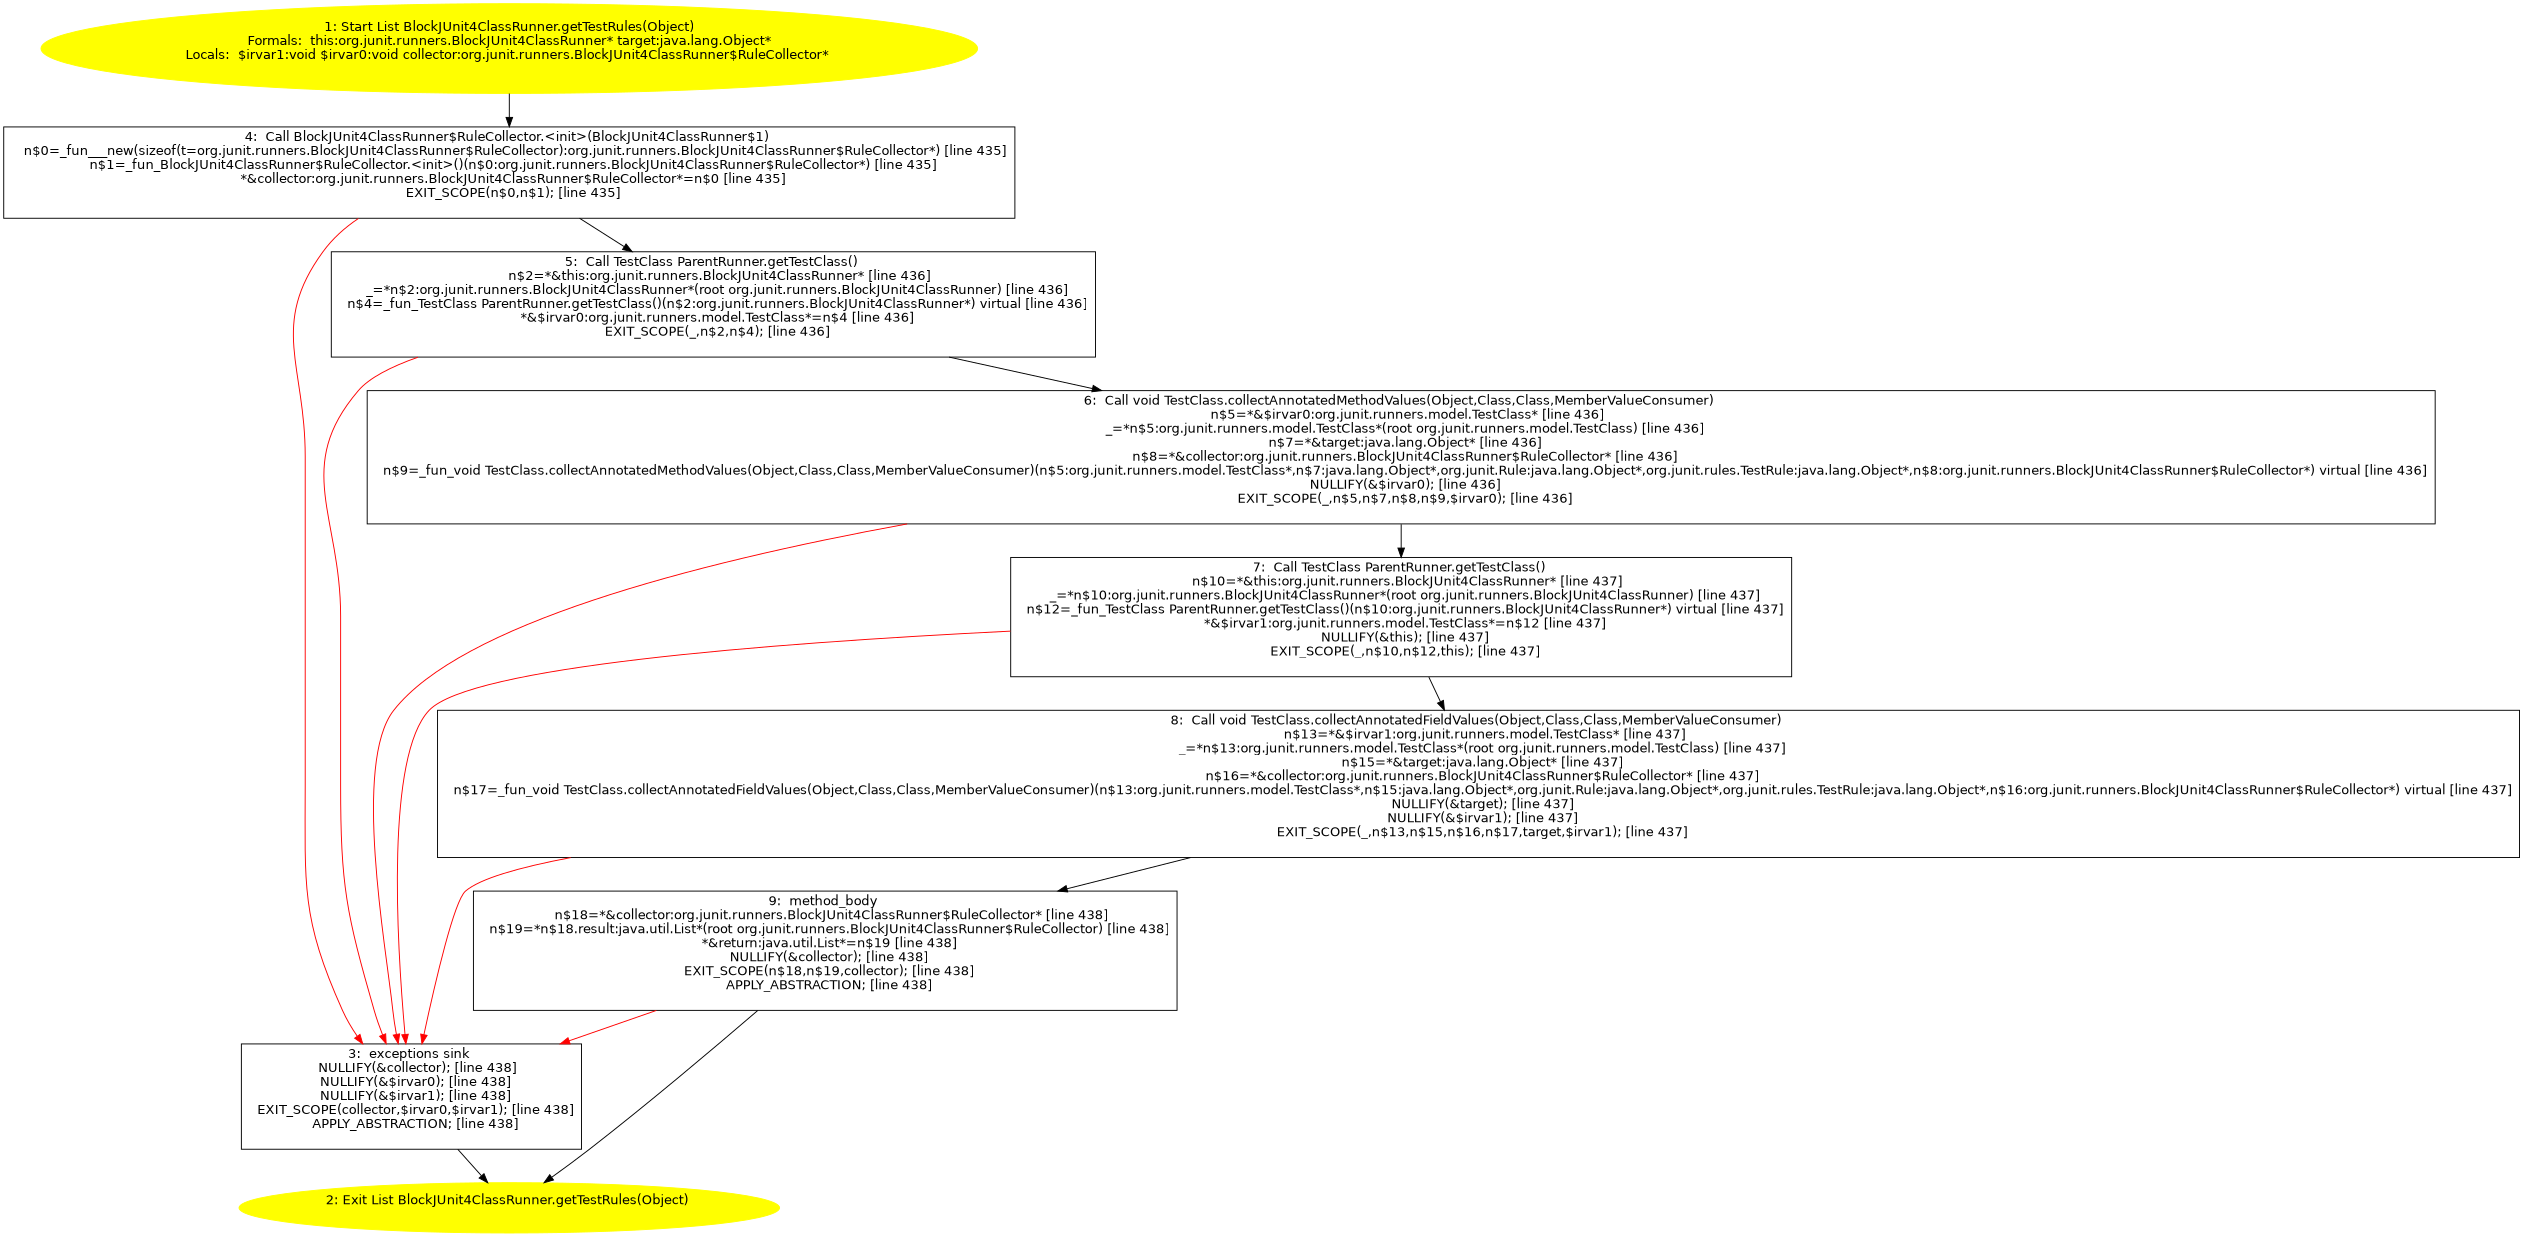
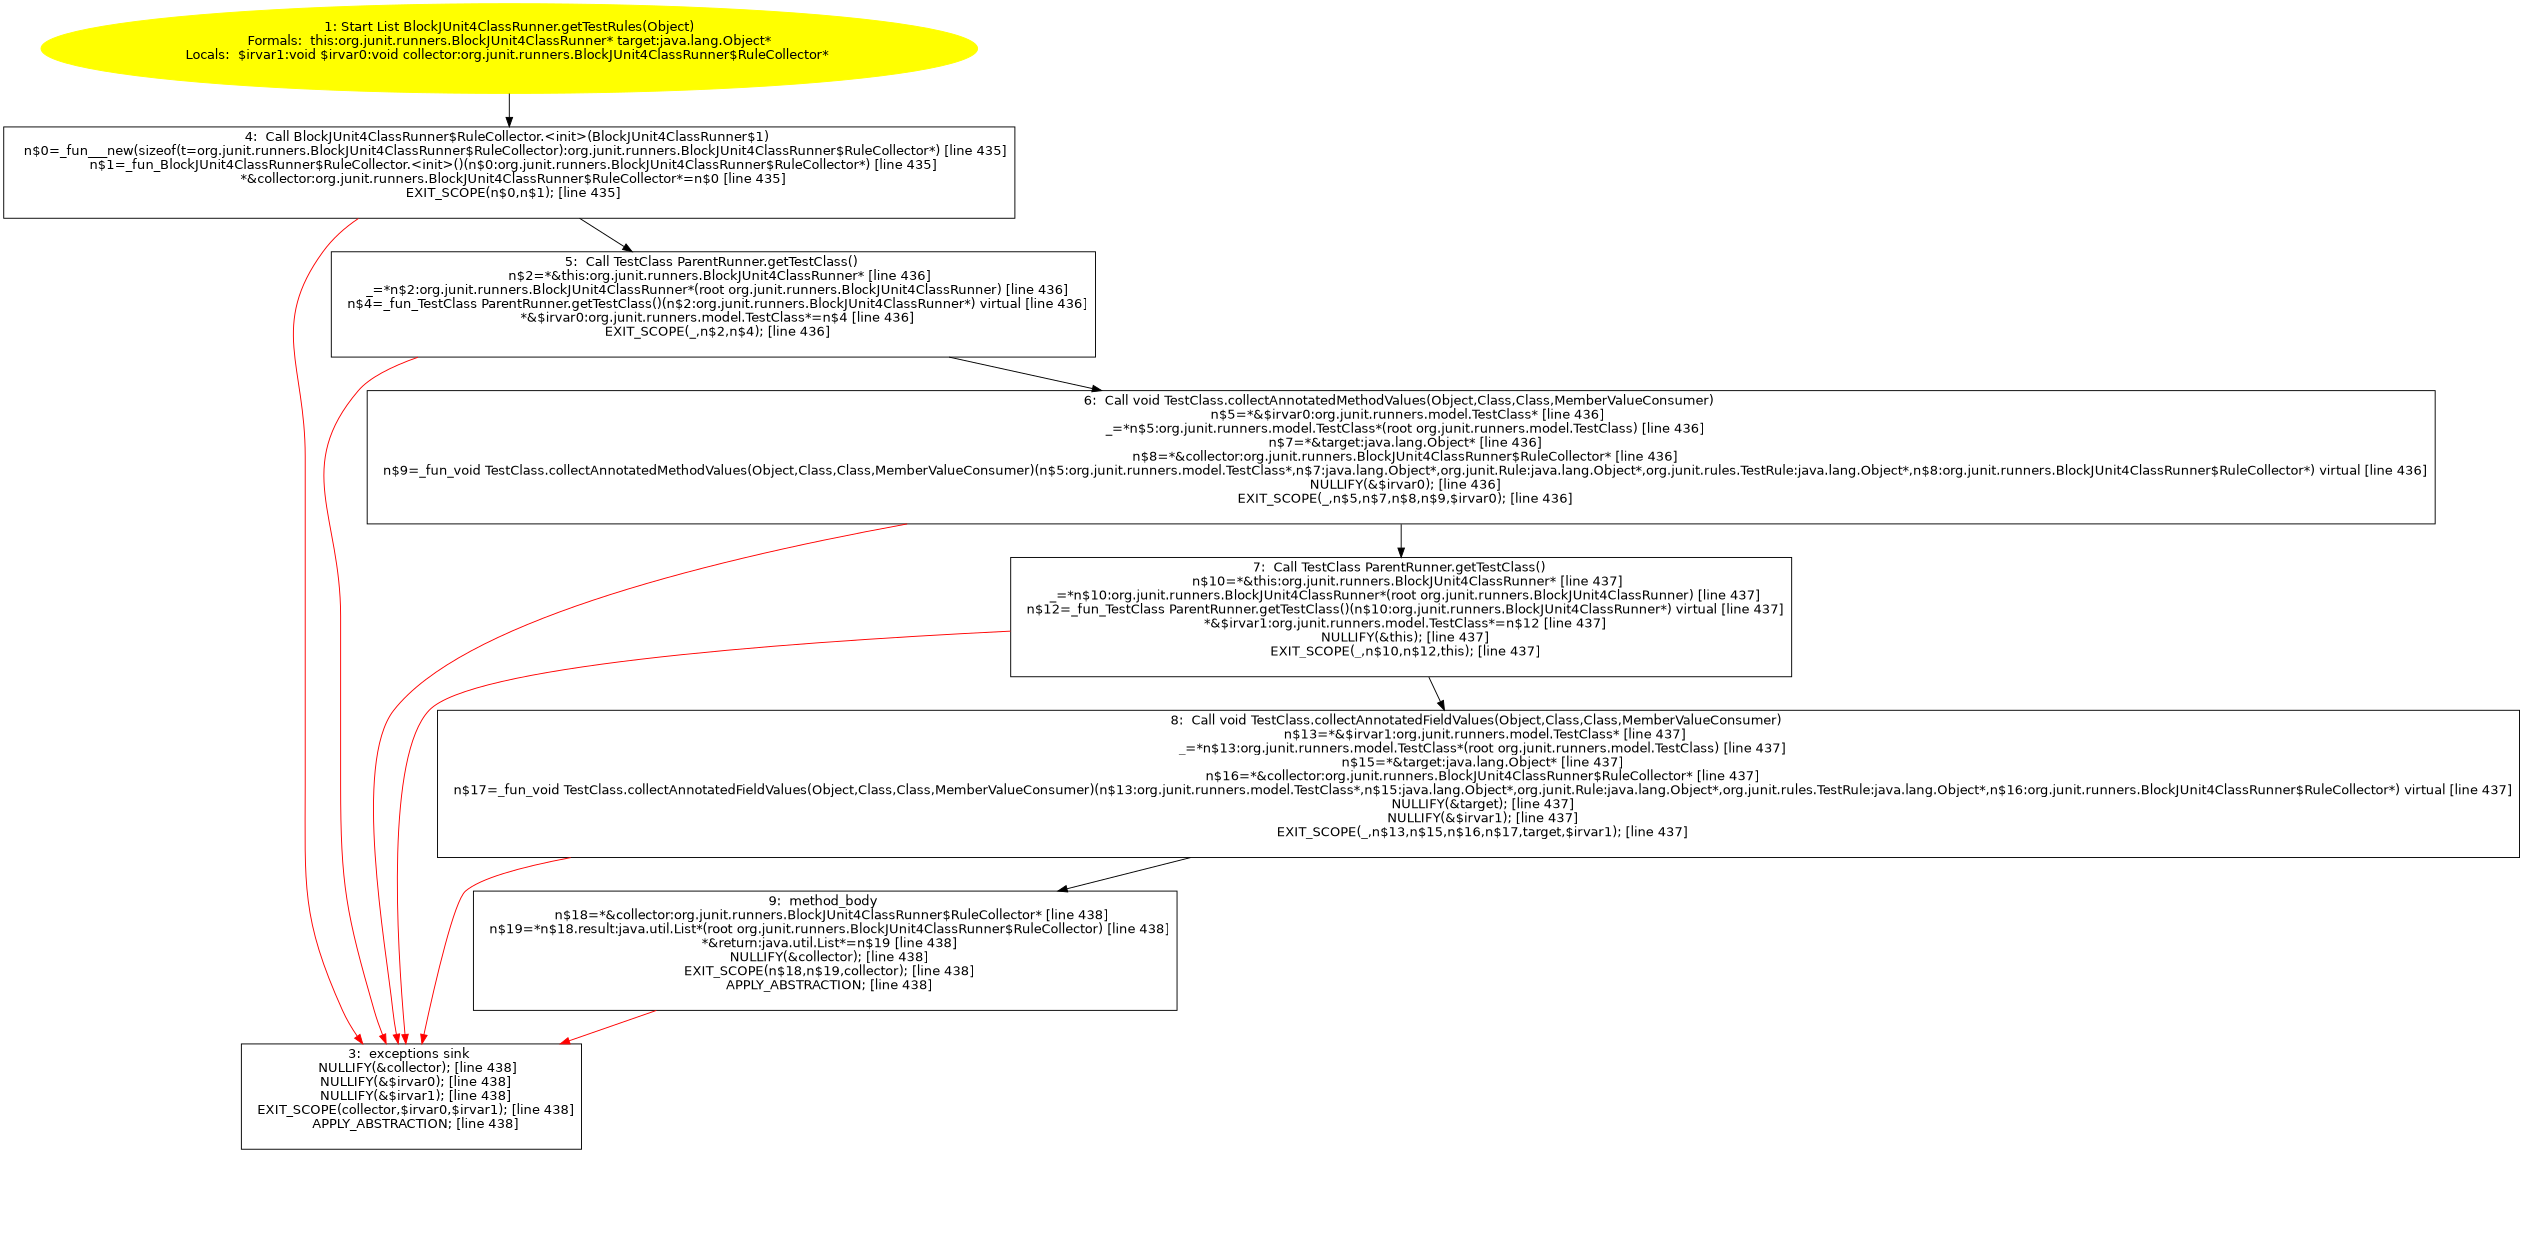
(509, 1208) -> none
